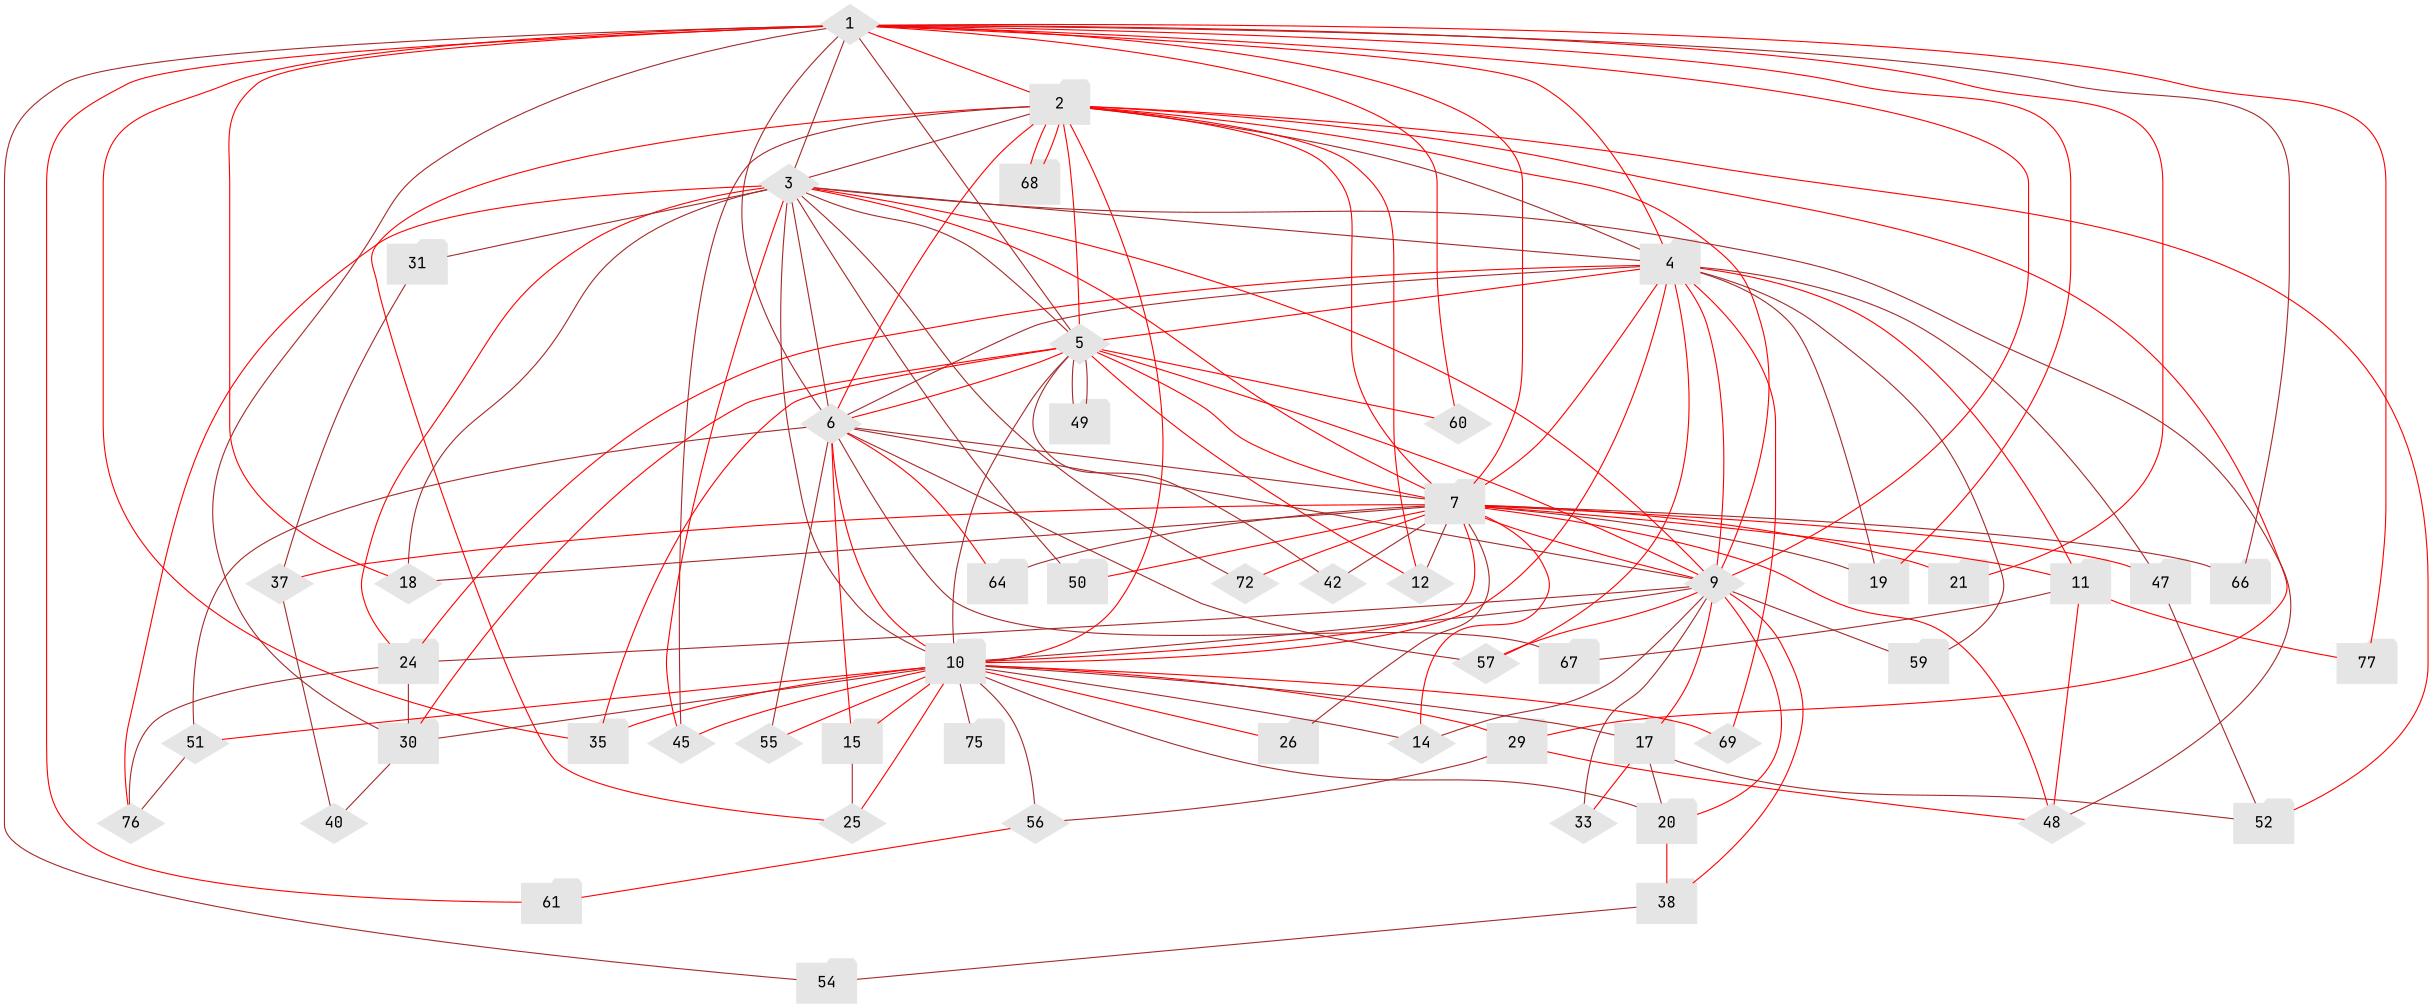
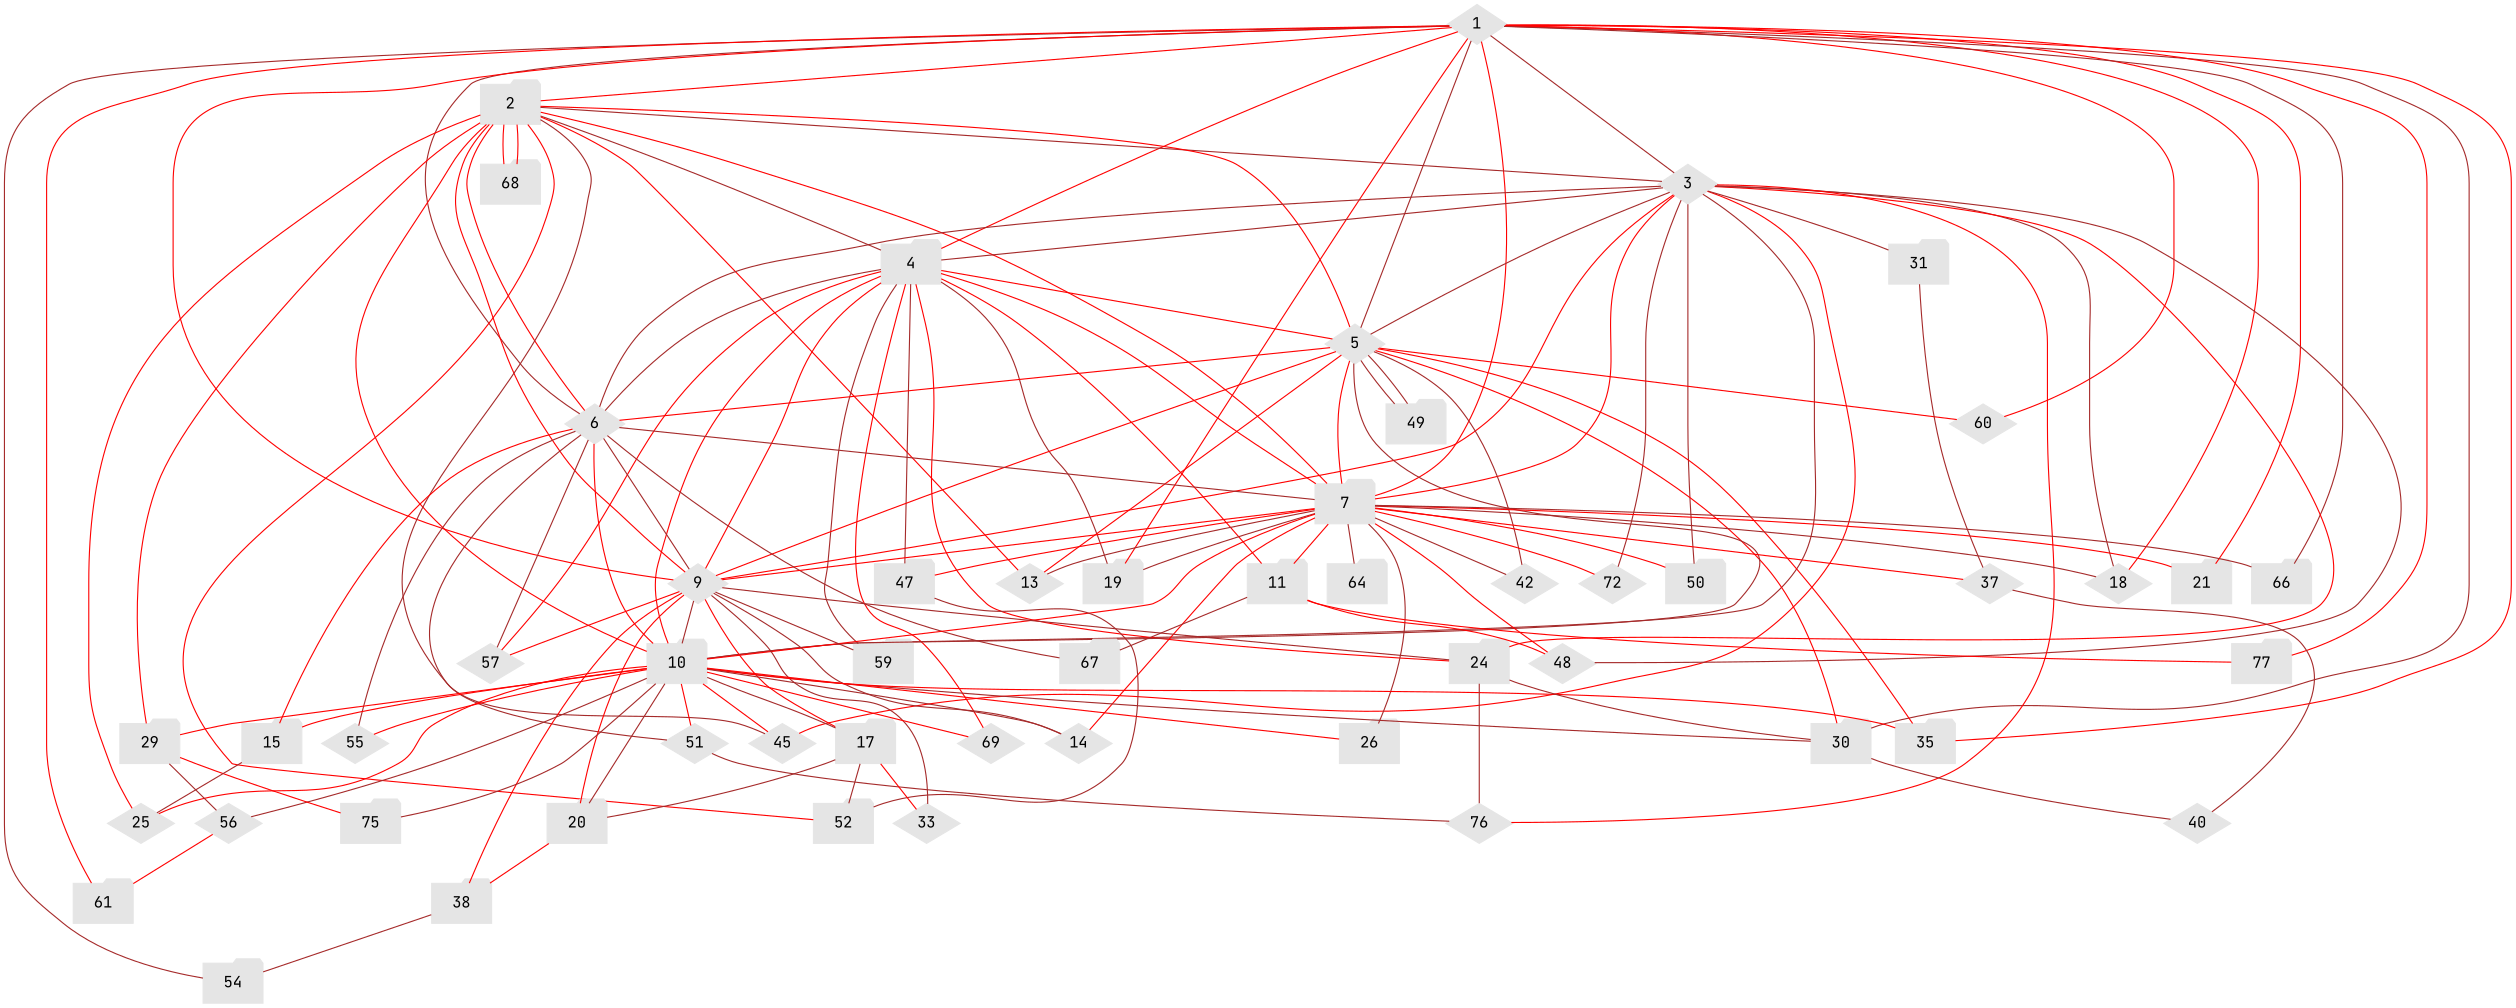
(925, 489) -> none
(1420, 584) -> (1030, 584)
(1737, 784) -> (252, 784)
